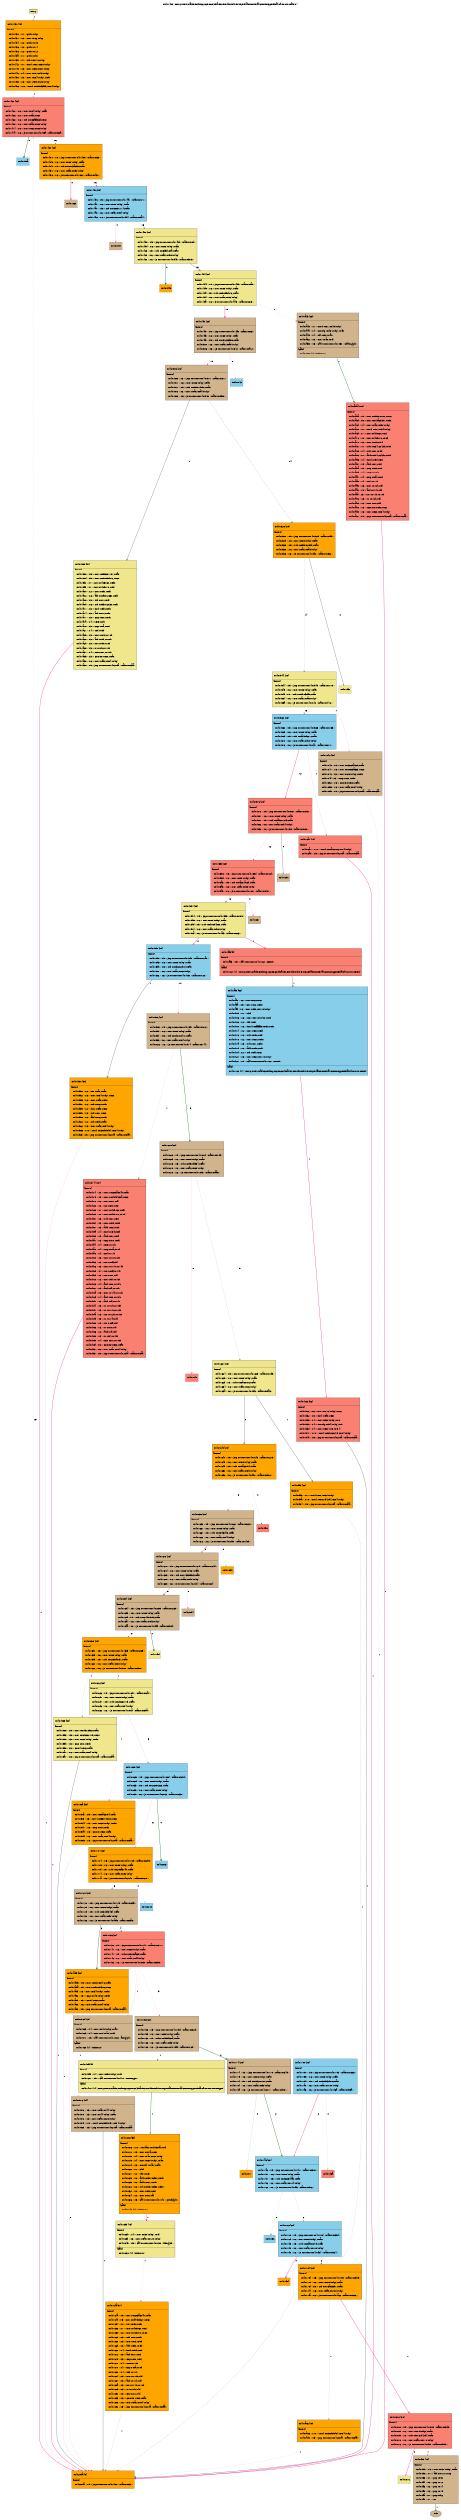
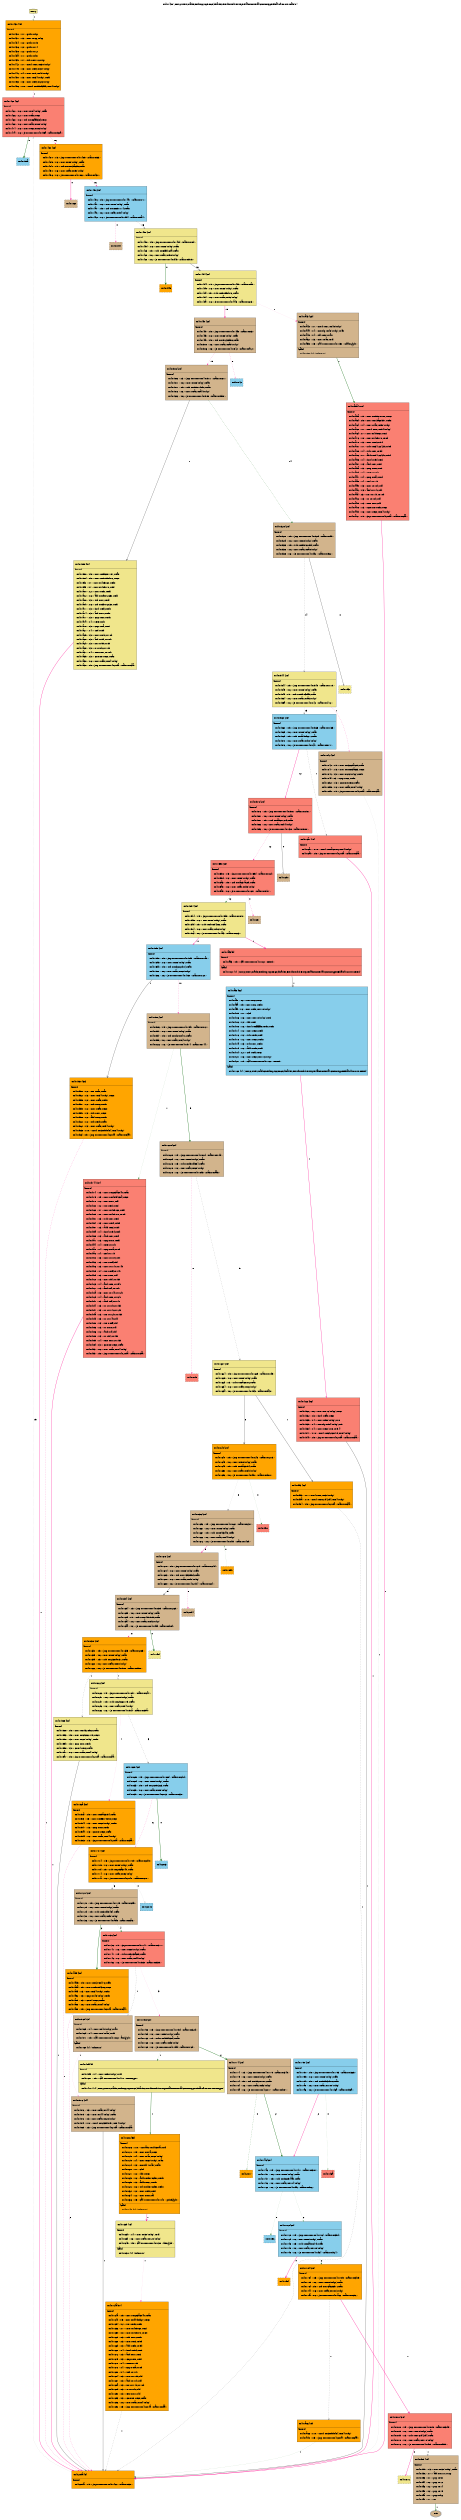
(304, 540) -> (304, 540)
(223, 1555) -> (226, 1557)
